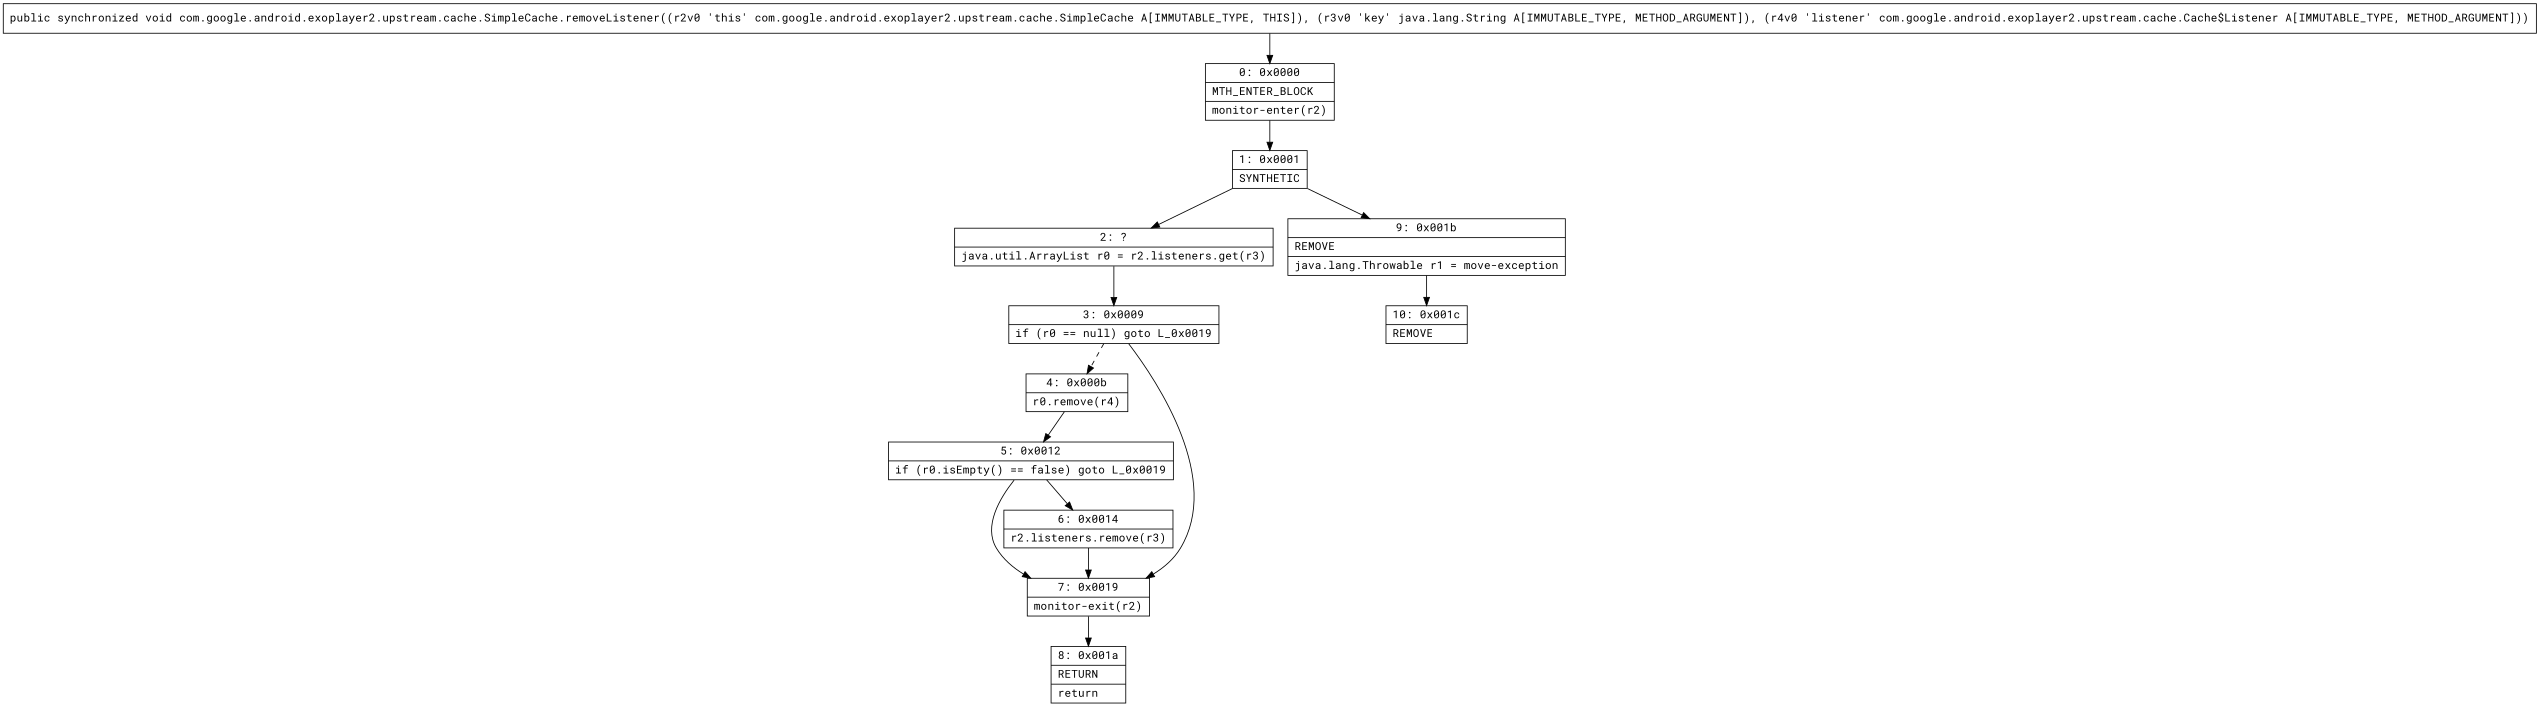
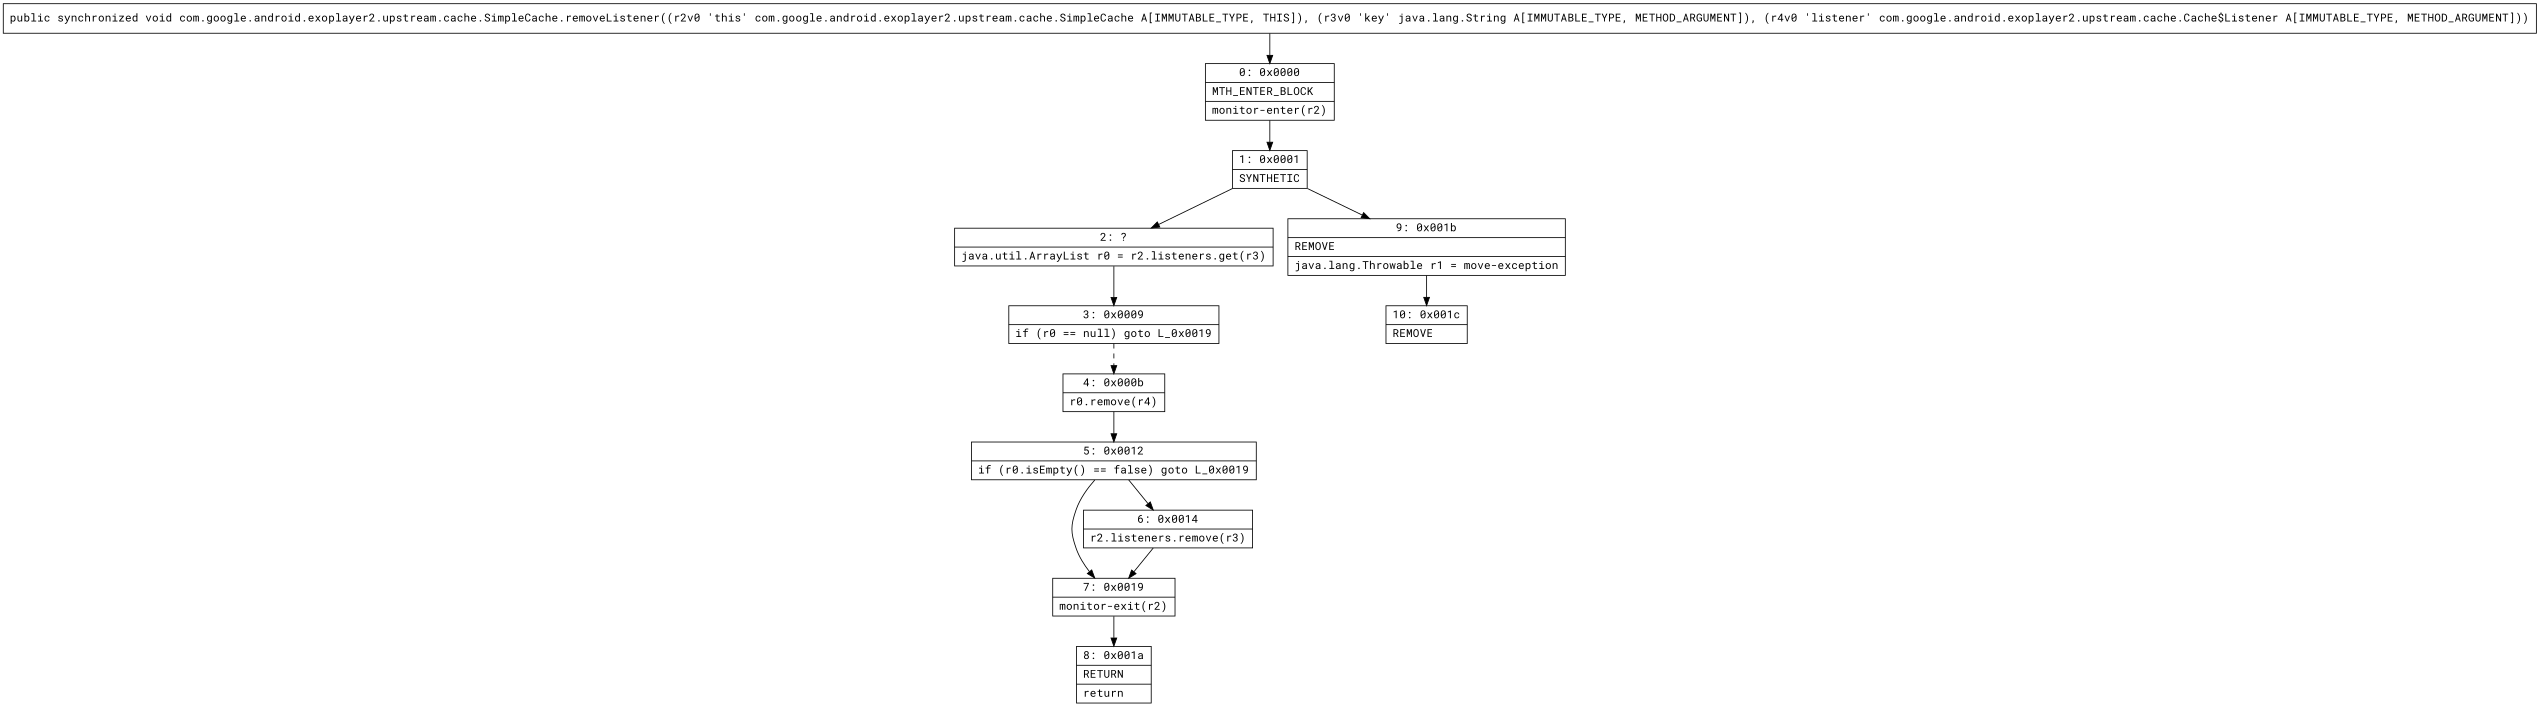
(1189, 459) -> none
